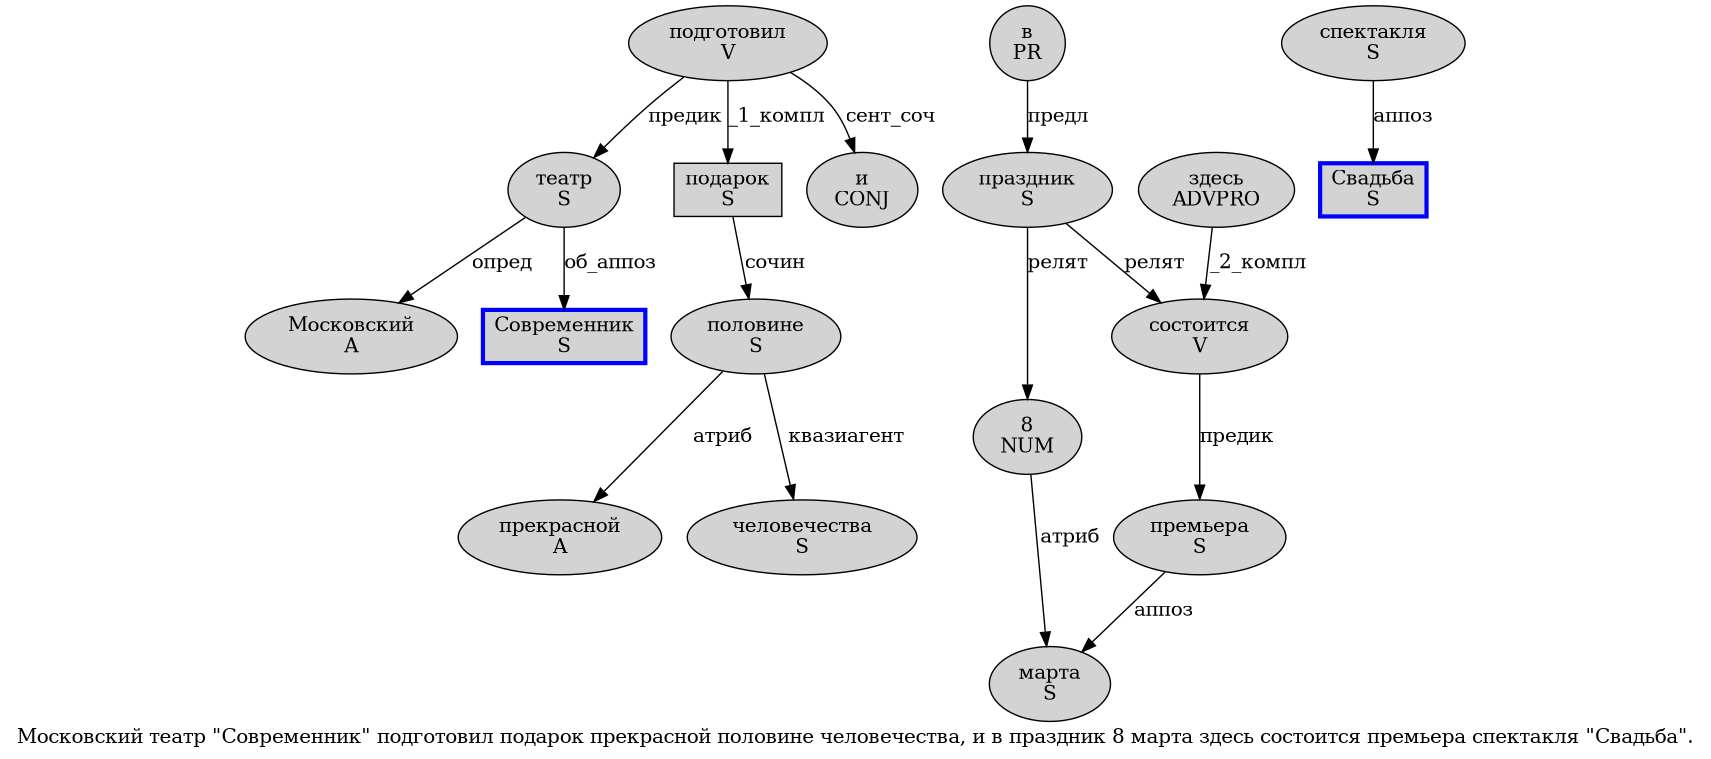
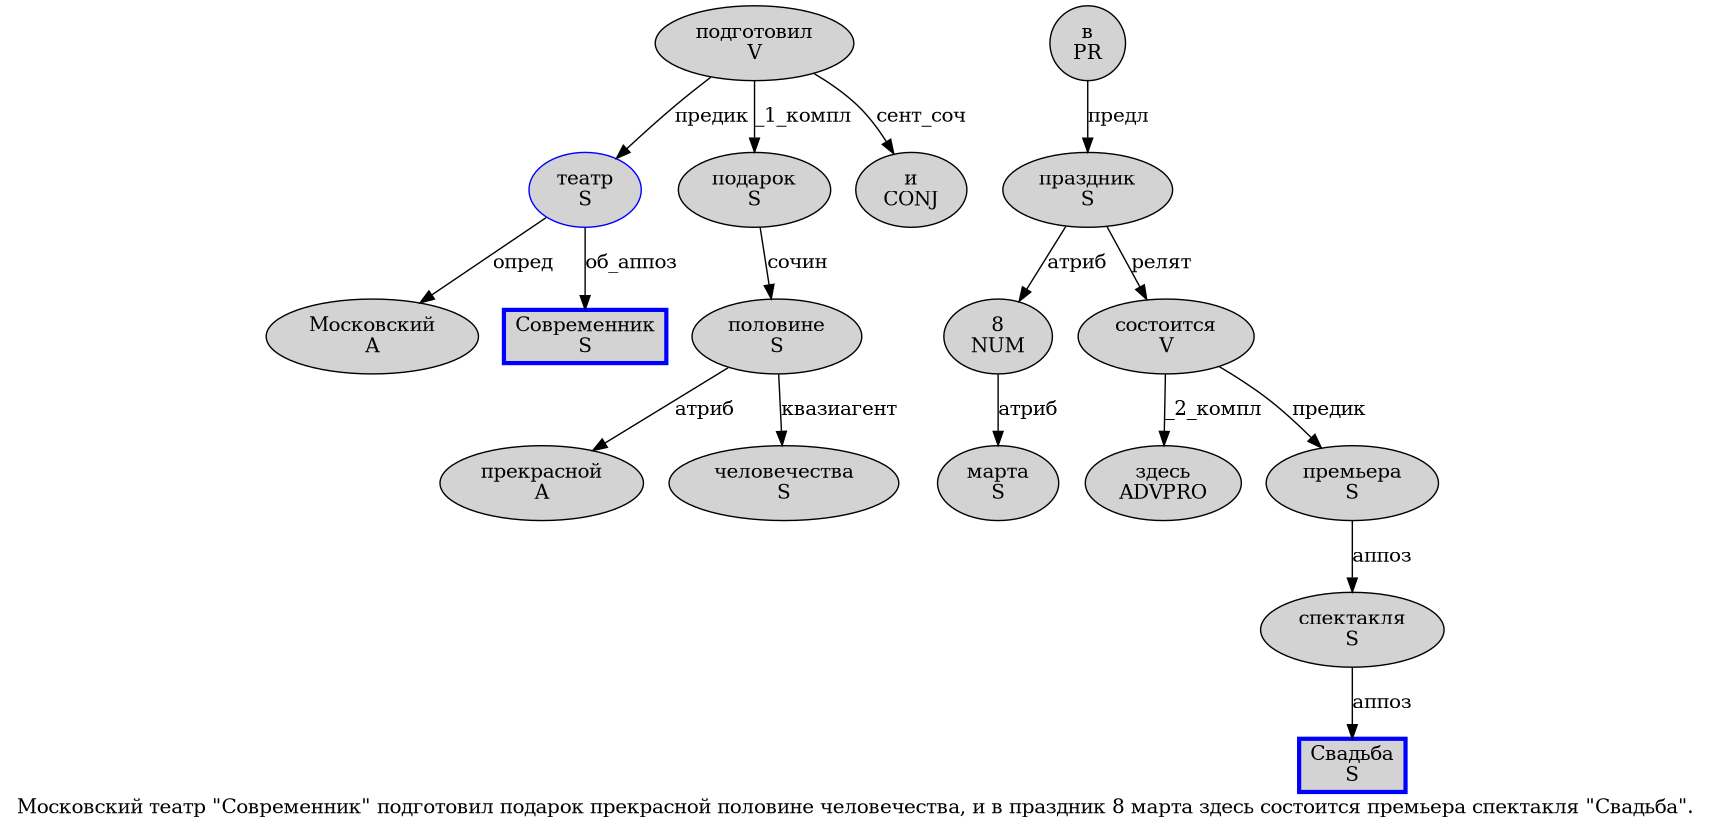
(564, 190) -> (585, 190)
(728, 190) -> (755, 190)
(1209, 256) -> (1165, 403)
(1058, 263) -> (1077, 263)
(1129, 607) -> (1352, 549)
